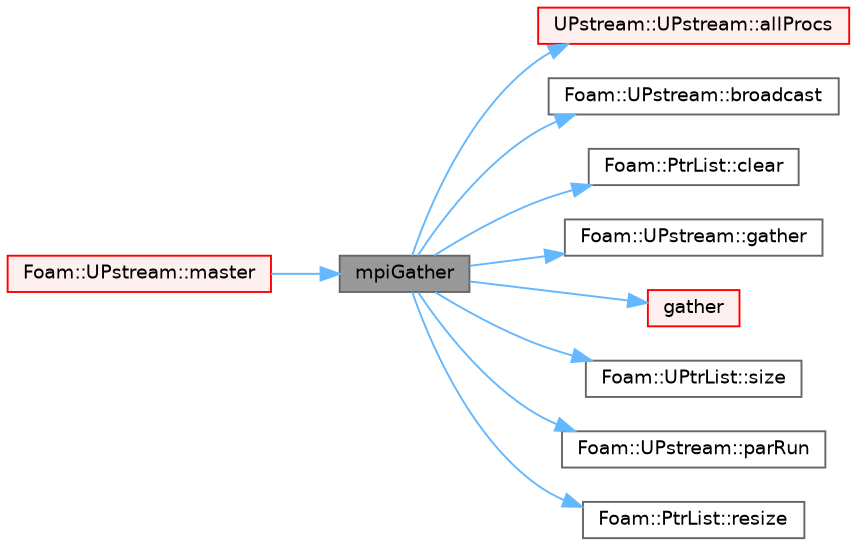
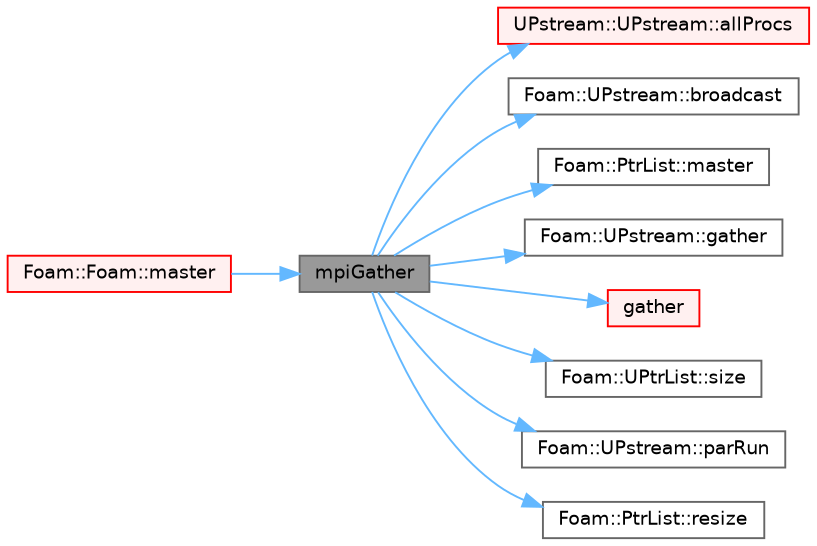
(694, 167) -> (654, 167)
(139, 274) -> (119, 274)
